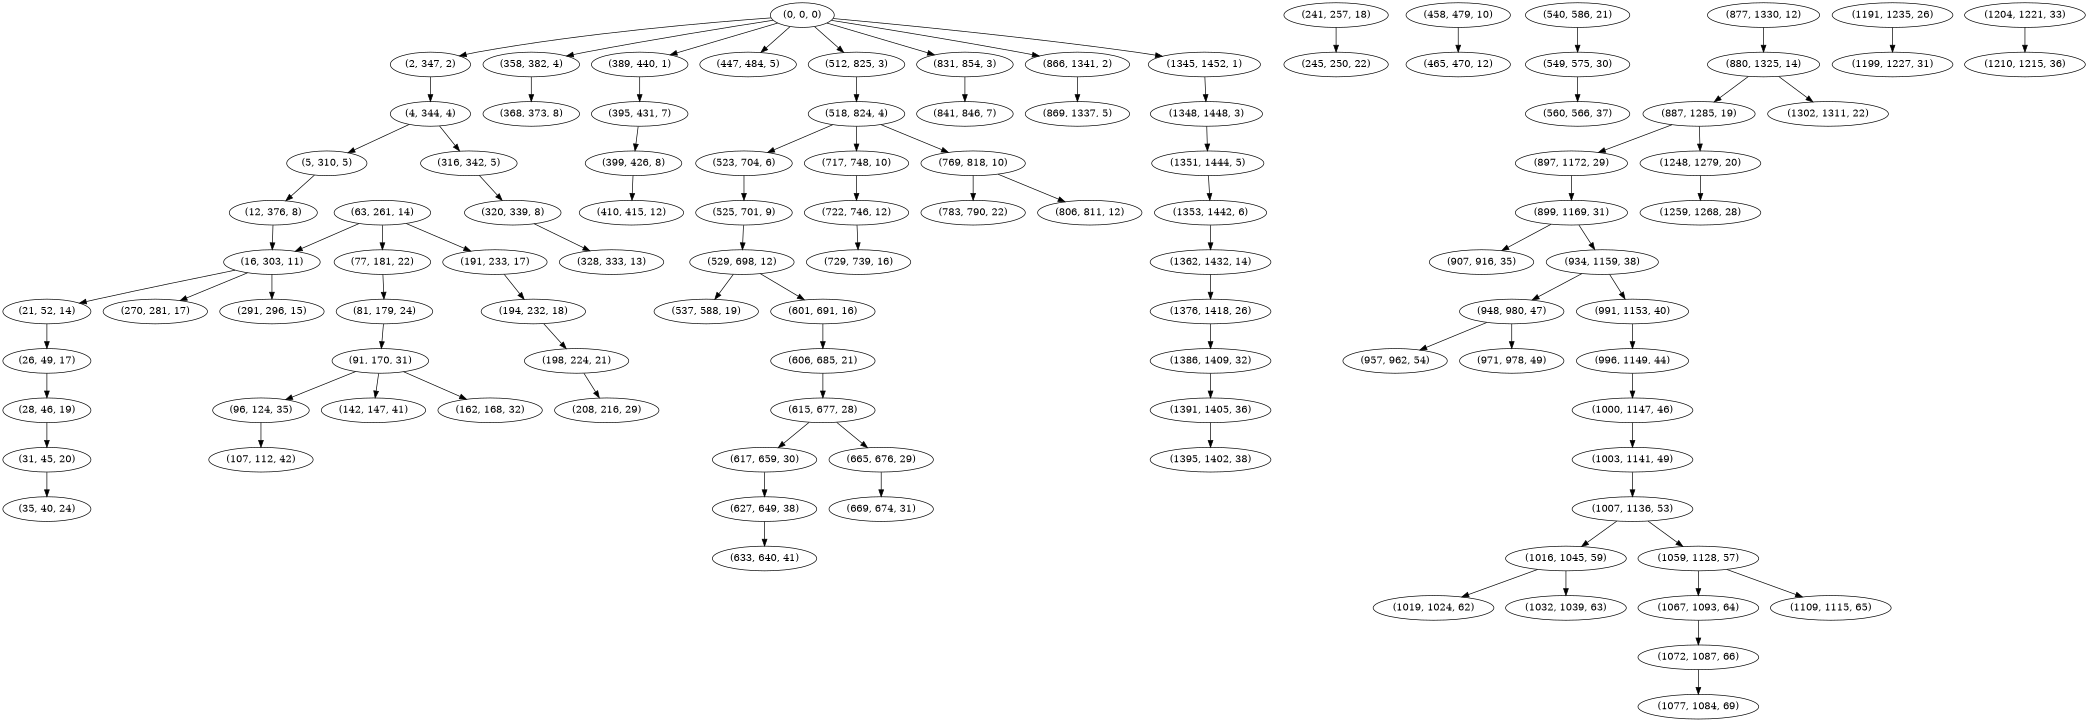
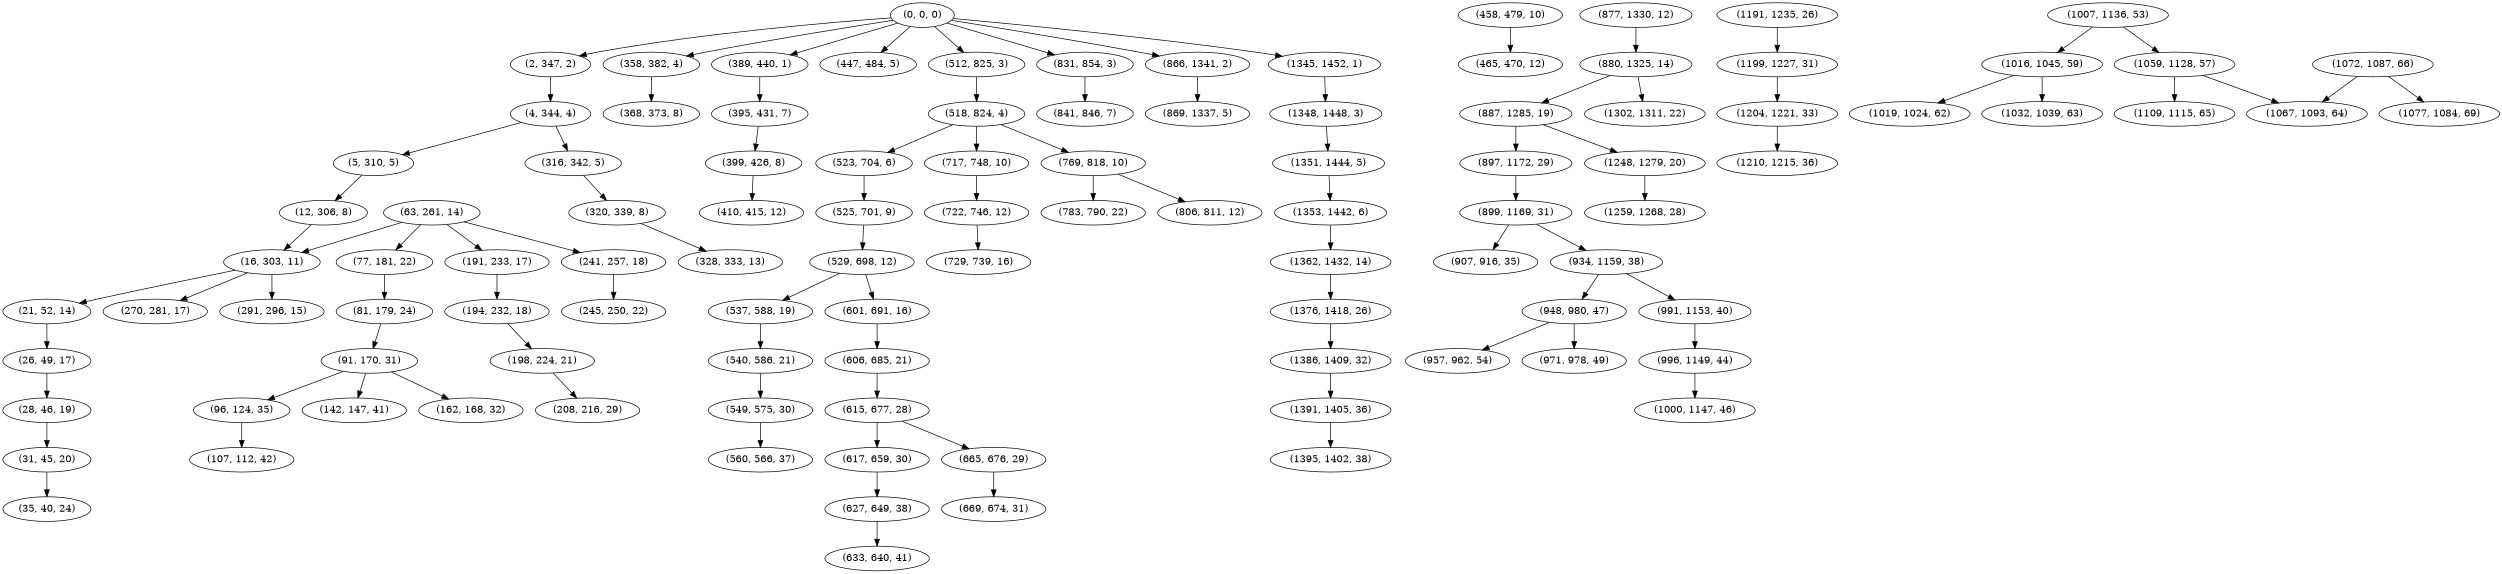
none -> (1777, 86)
(273, 213) -> (323, 213)
none -> (519, 236)
none -> (760, 333)
(1632, 460) -> none
(1698, 629) -> (2343, 87)
